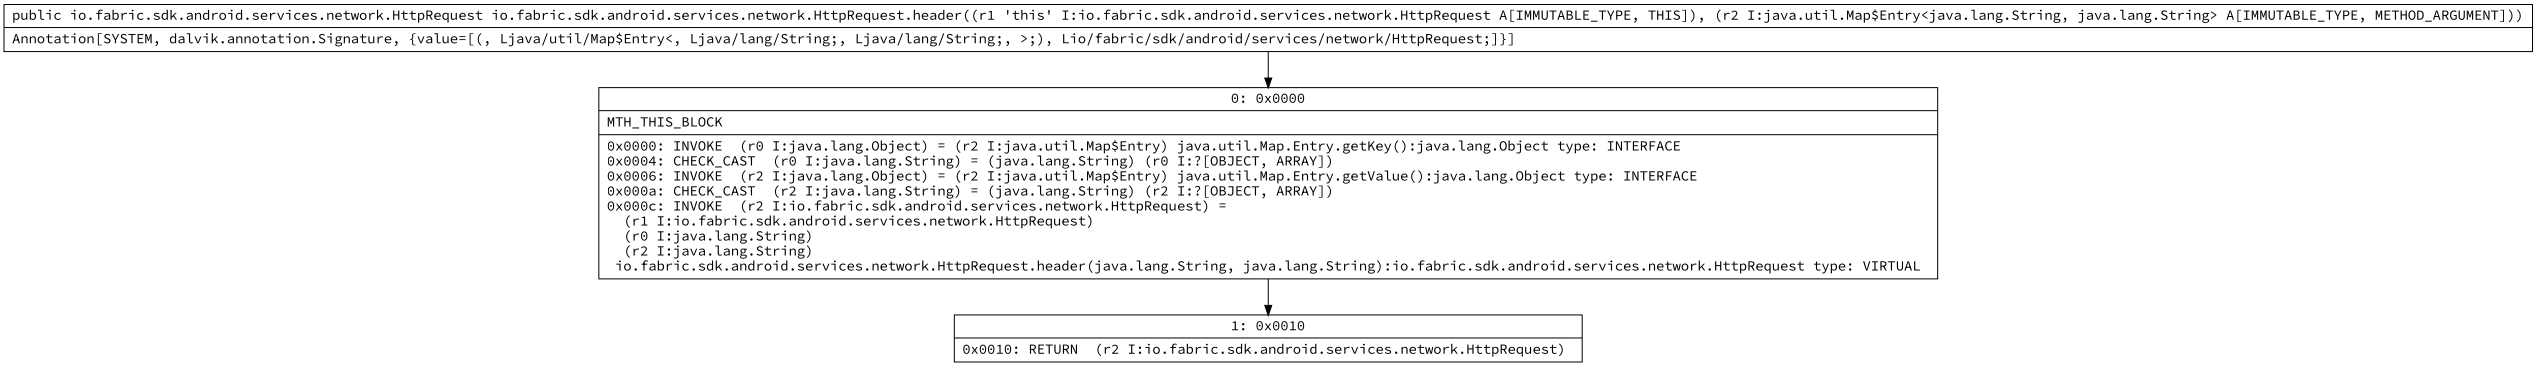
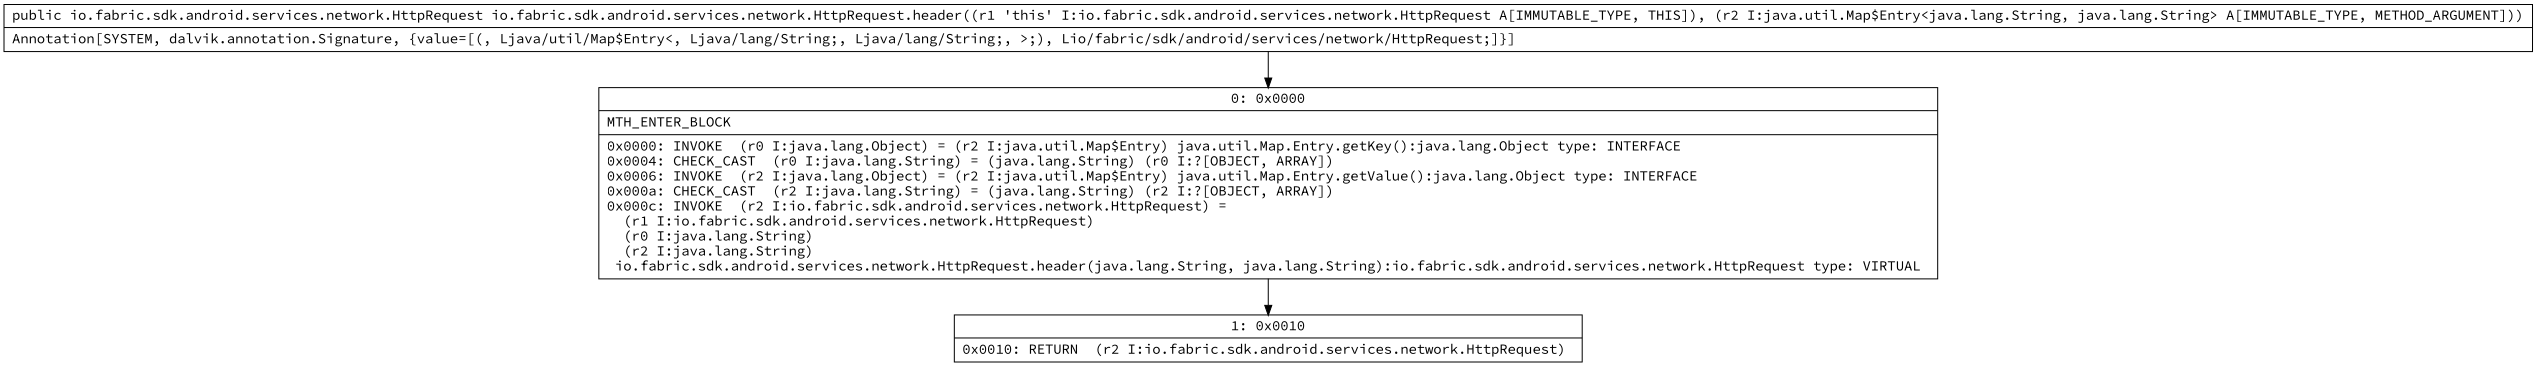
(665, 122) -> (669, 122)
